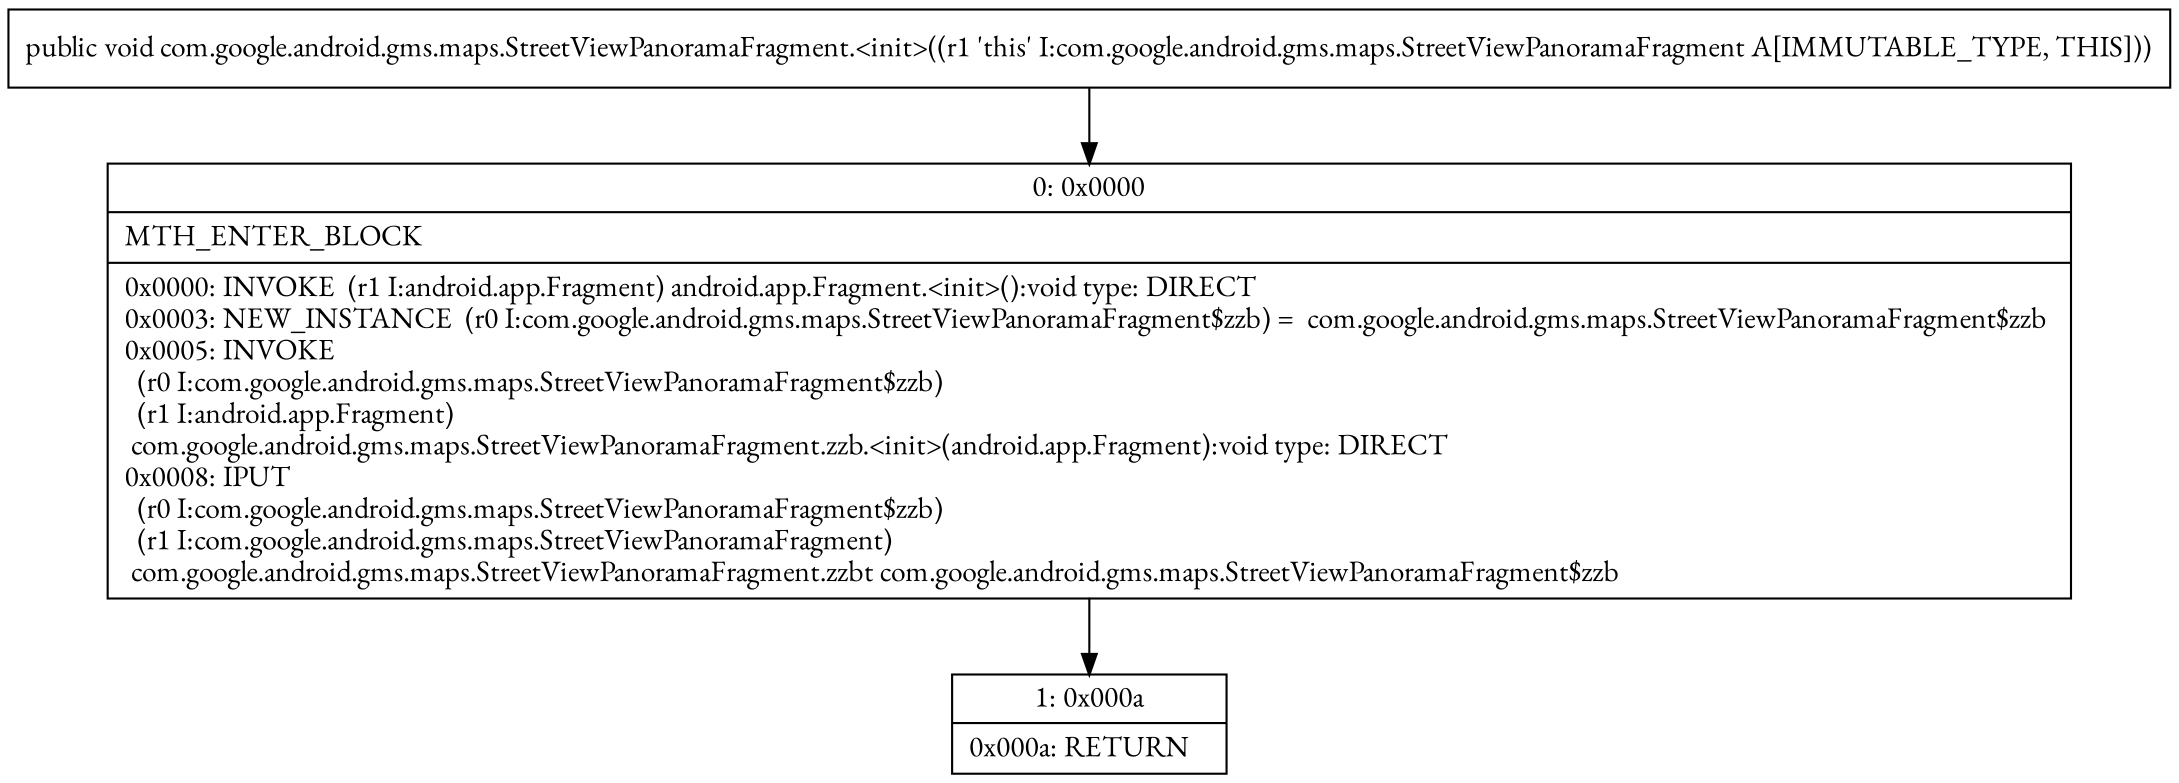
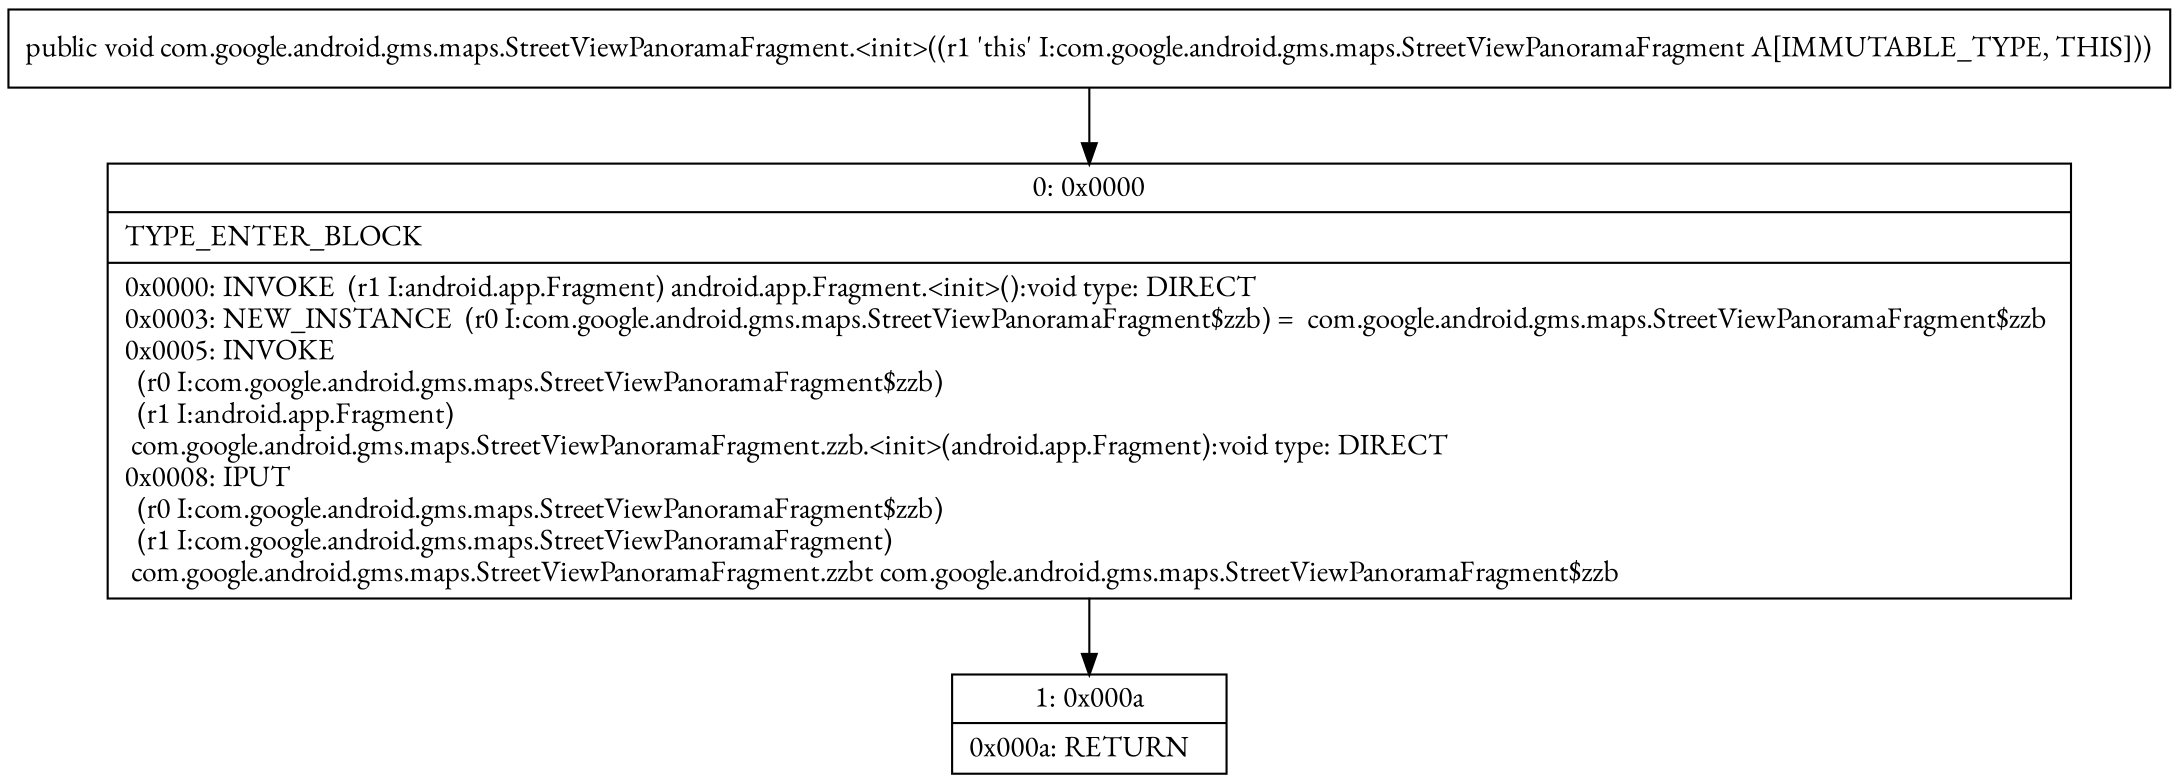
(274, 236) -> (274, 236)
